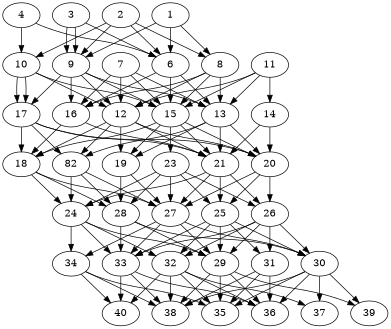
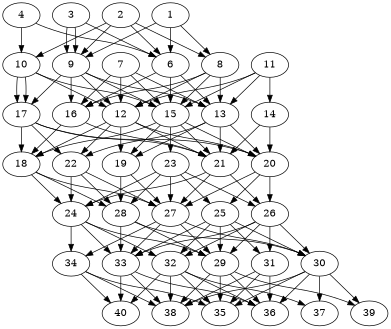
(71, 164) -> (71, 164)
(220, 184) -> none
